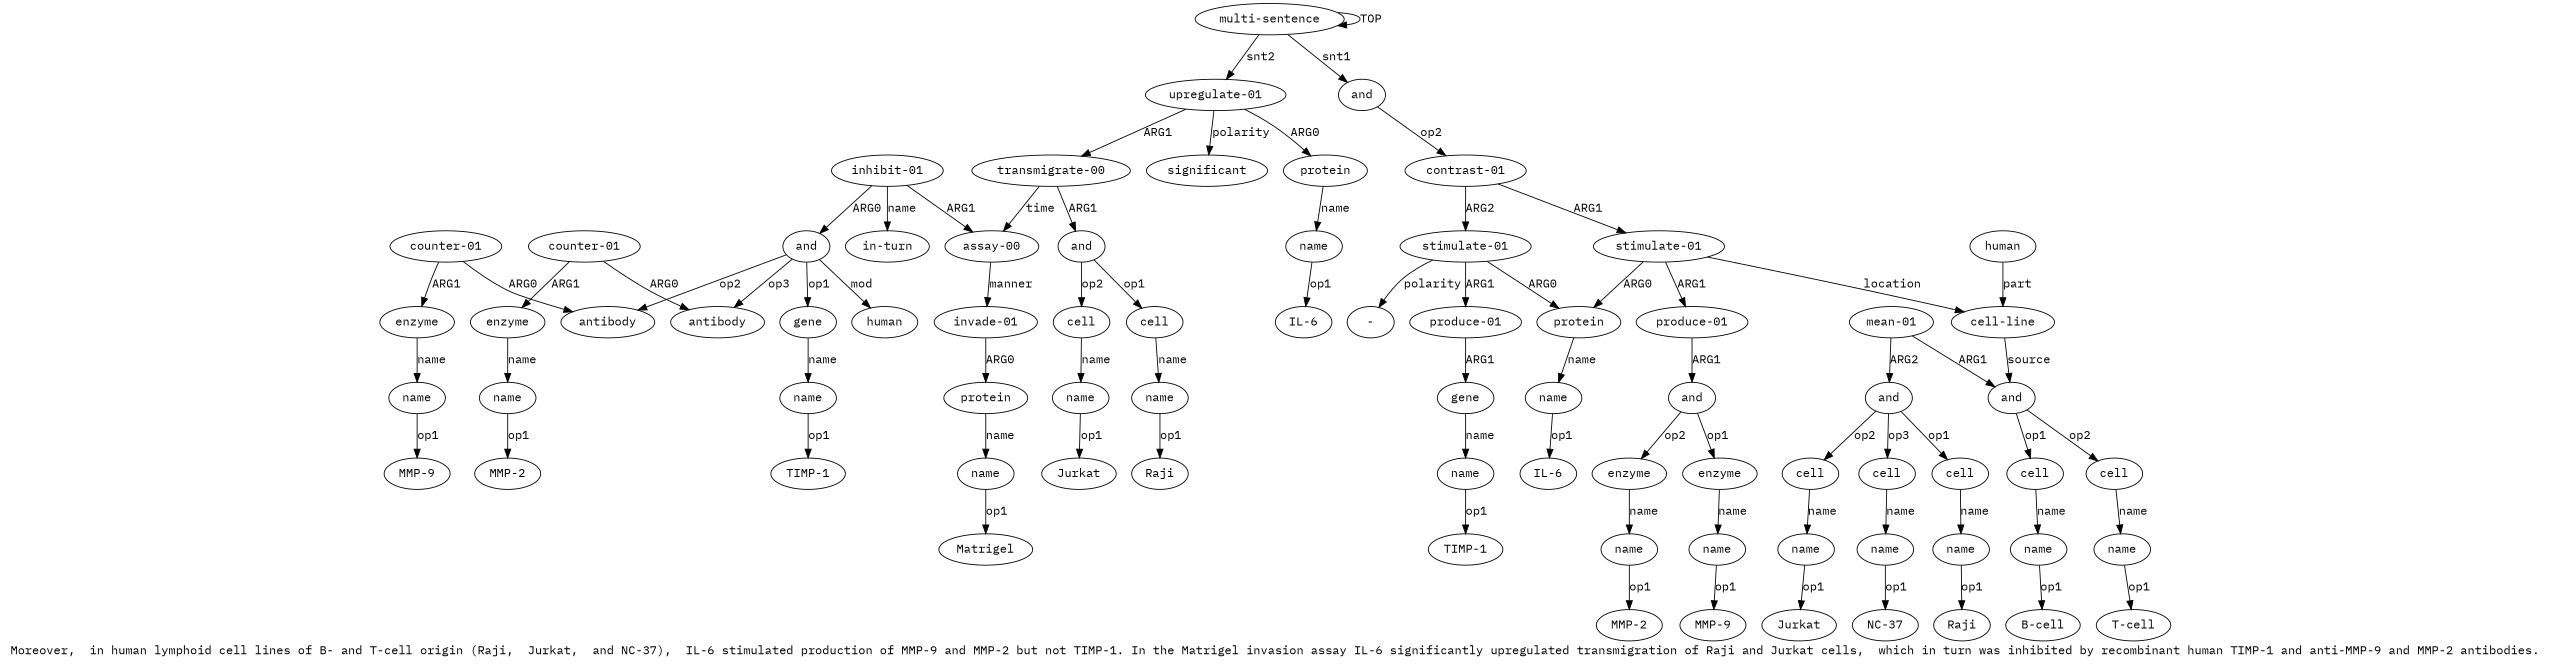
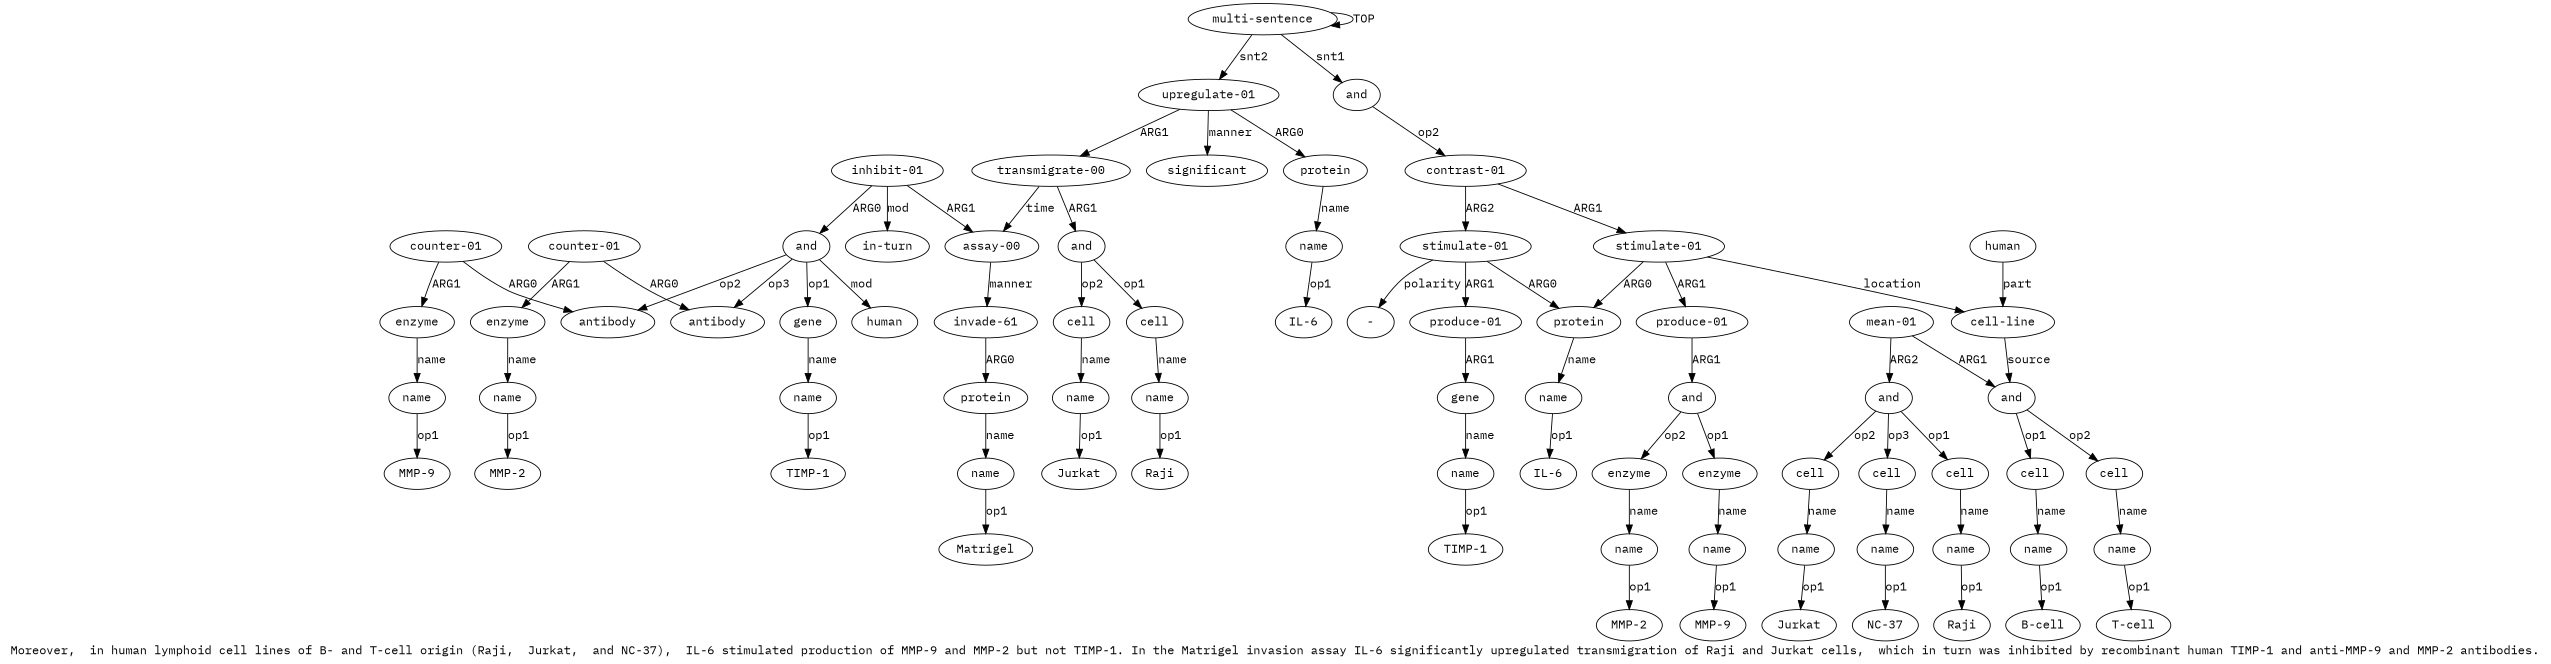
(1241, 133) -> (1230, 133)
(902, 209) -> (898, 209)
(986, 322) -> (986, 322)
